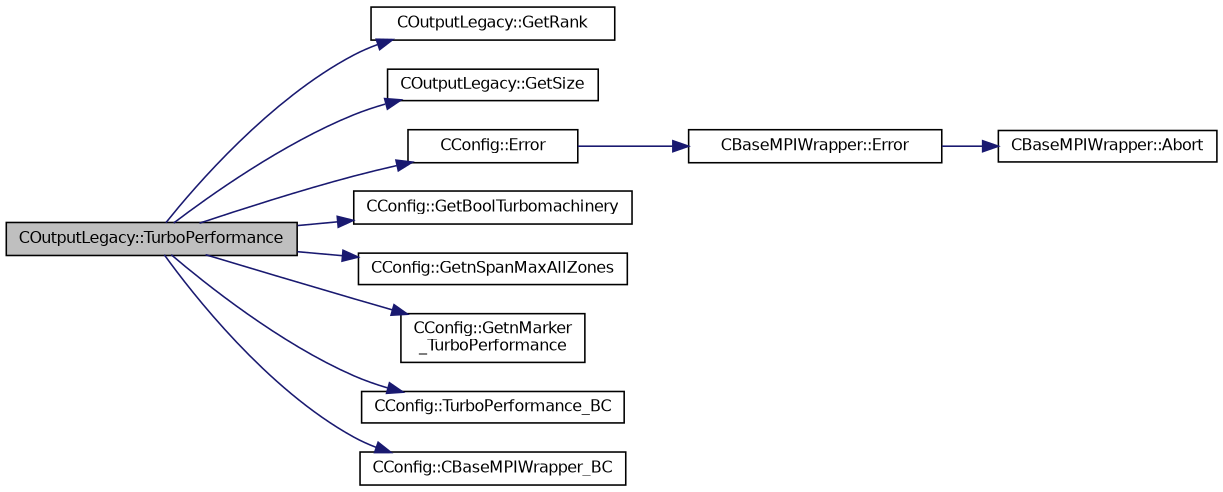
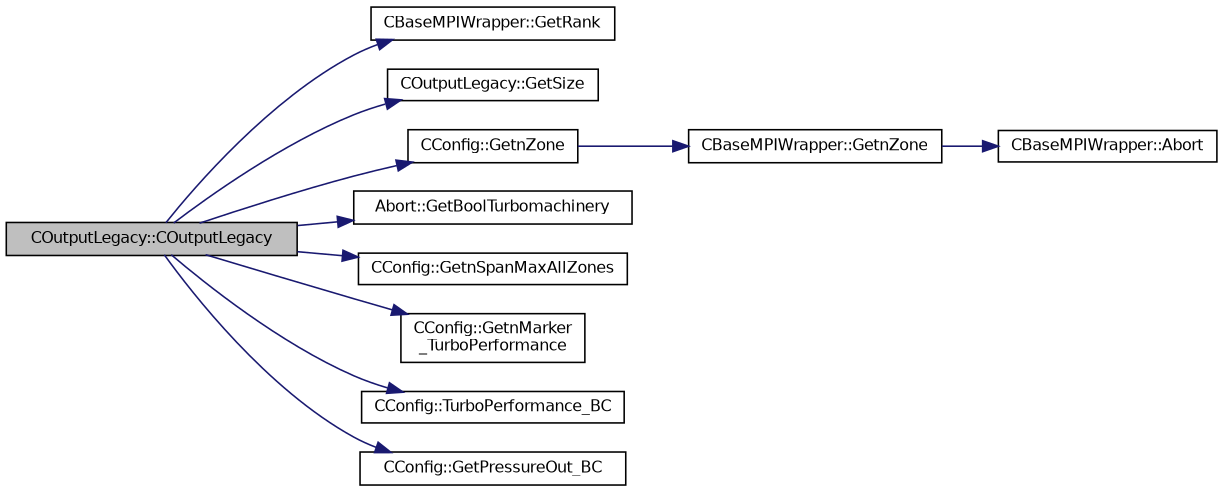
(493, 24) -> (493, 24)
(493, 146) -> (493, 146)
(815, 146) -> (815, 146)
(493, 208) -> (493, 208)
(152, 239) -> (152, 239)
(493, 469) -> (493, 469)
